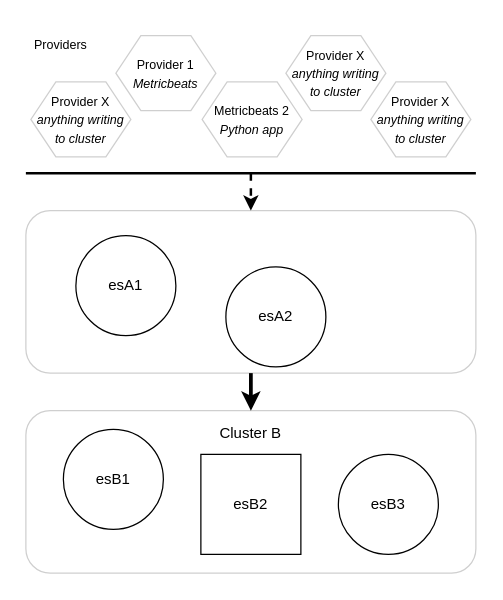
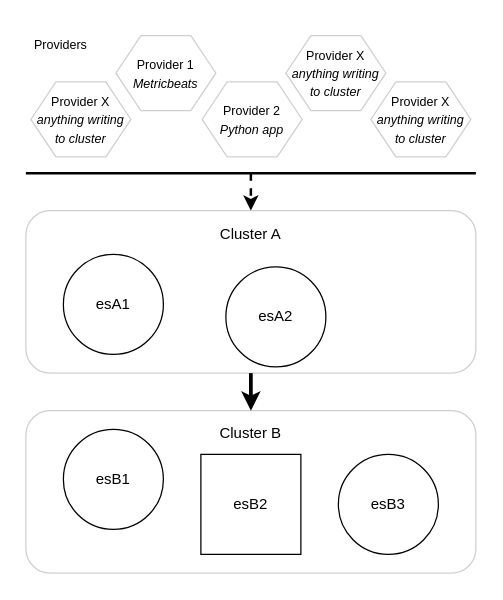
(252, 119) -> (252, 119)
none -> (251, 234)
(126, 286) -> (113, 304)
